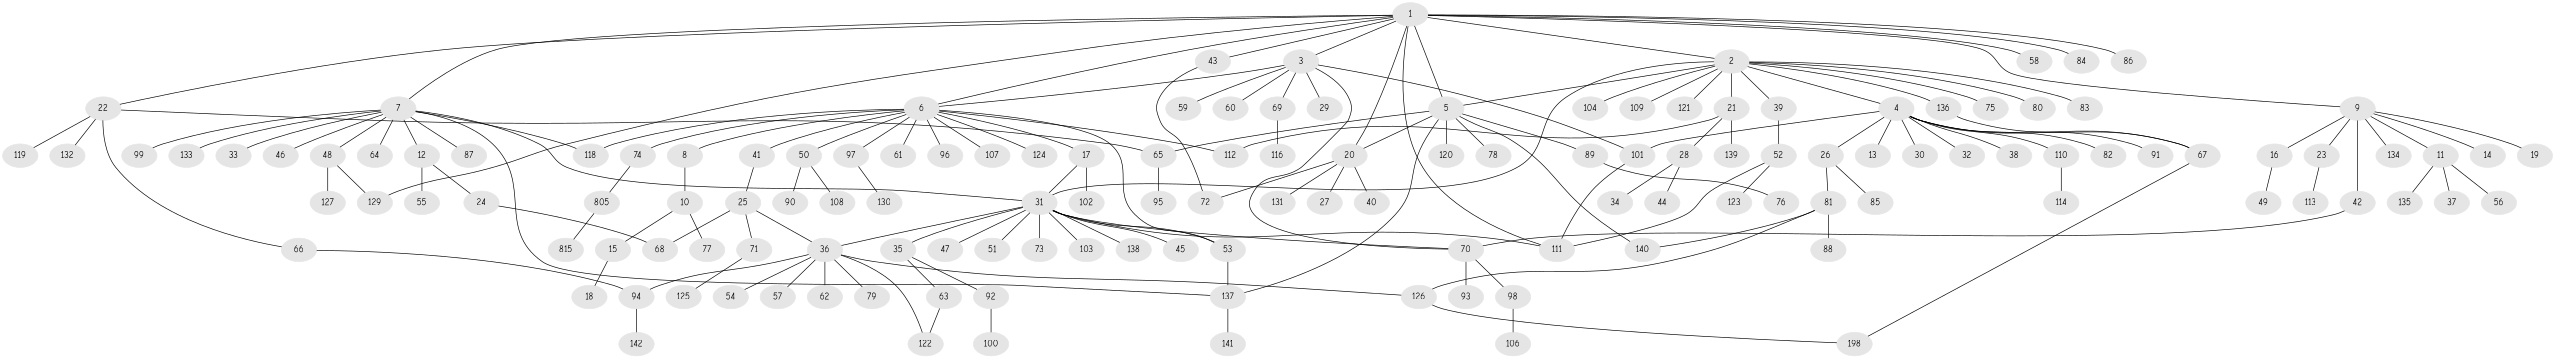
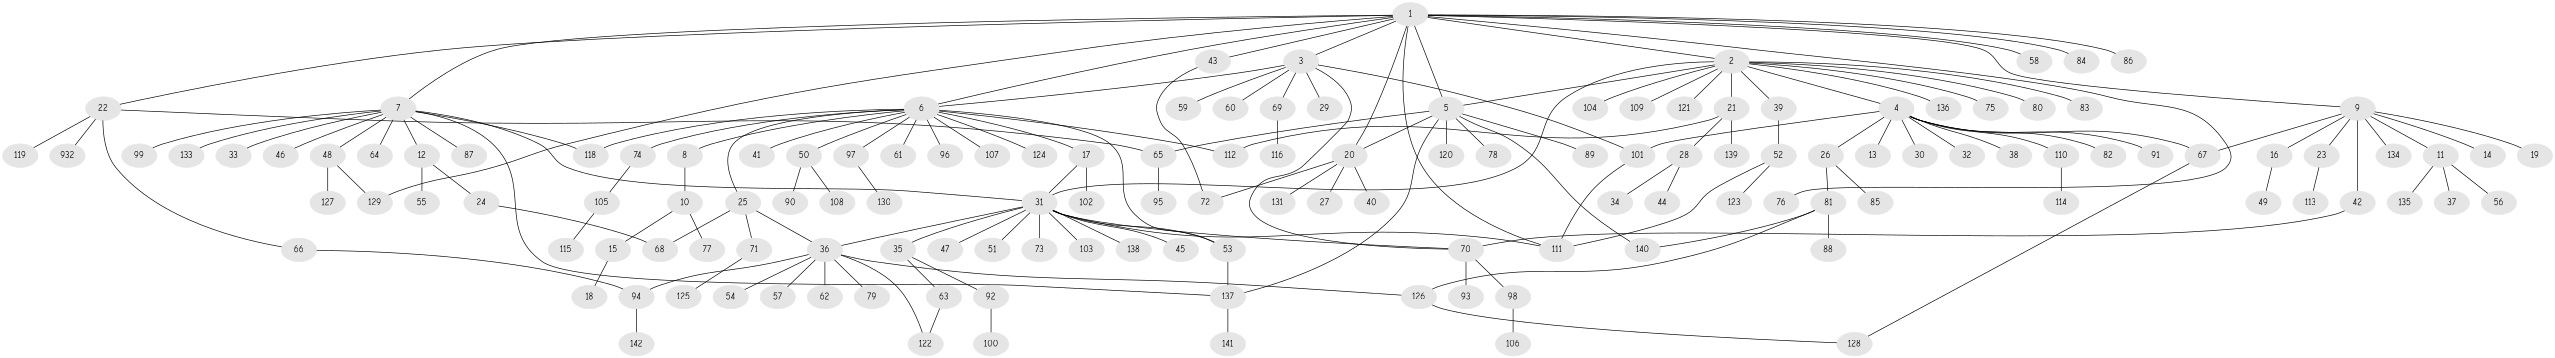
(2073, 132) -> (2280, 132)
(67, 156) -> (67, 156)
(750, 179) -> (775, 125)
(1686, 179) -> (2063, 87)
(602, 203) -> (602, 203)
(566, 250) -> (566, 250)
(1855, 344) -> (1855, 344)
